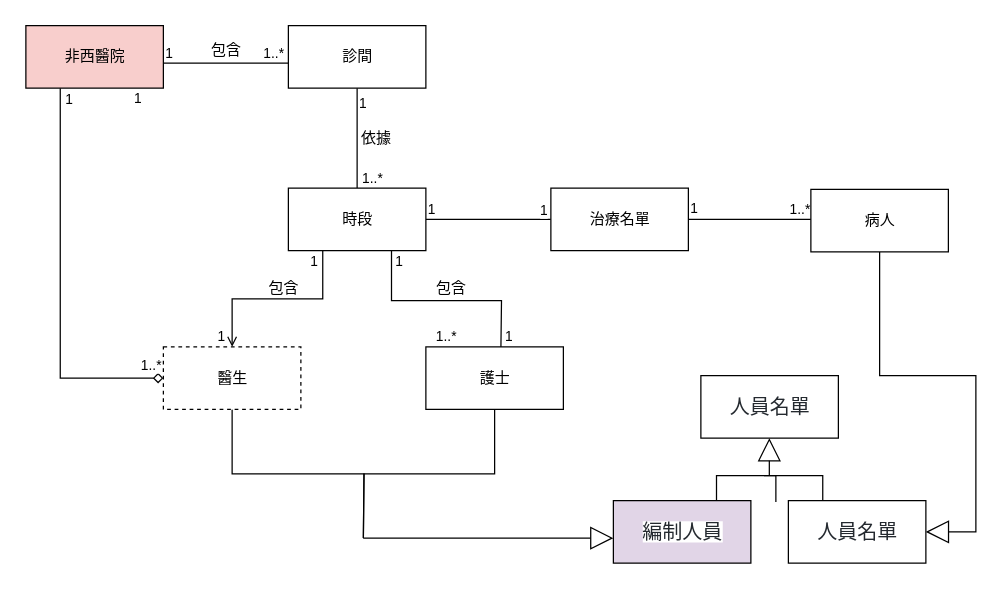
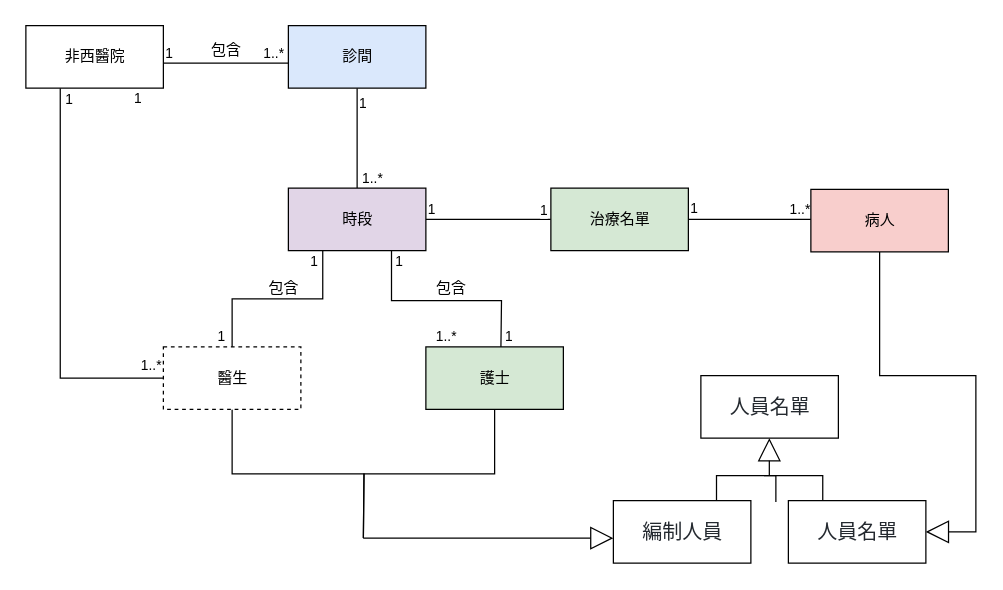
(94, 57) -> (94, 57)
(357, 57) -> (357, 57)
(376, 138) -> none
(357, 219) -> (357, 219)
(619, 219) -> (619, 219)
(879, 221) -> (879, 221)
(232, 340) -> (232, 341)
(152, 378) -> (157, 378)
(494, 378) -> (494, 378)
(682, 532) -> (682, 532)
